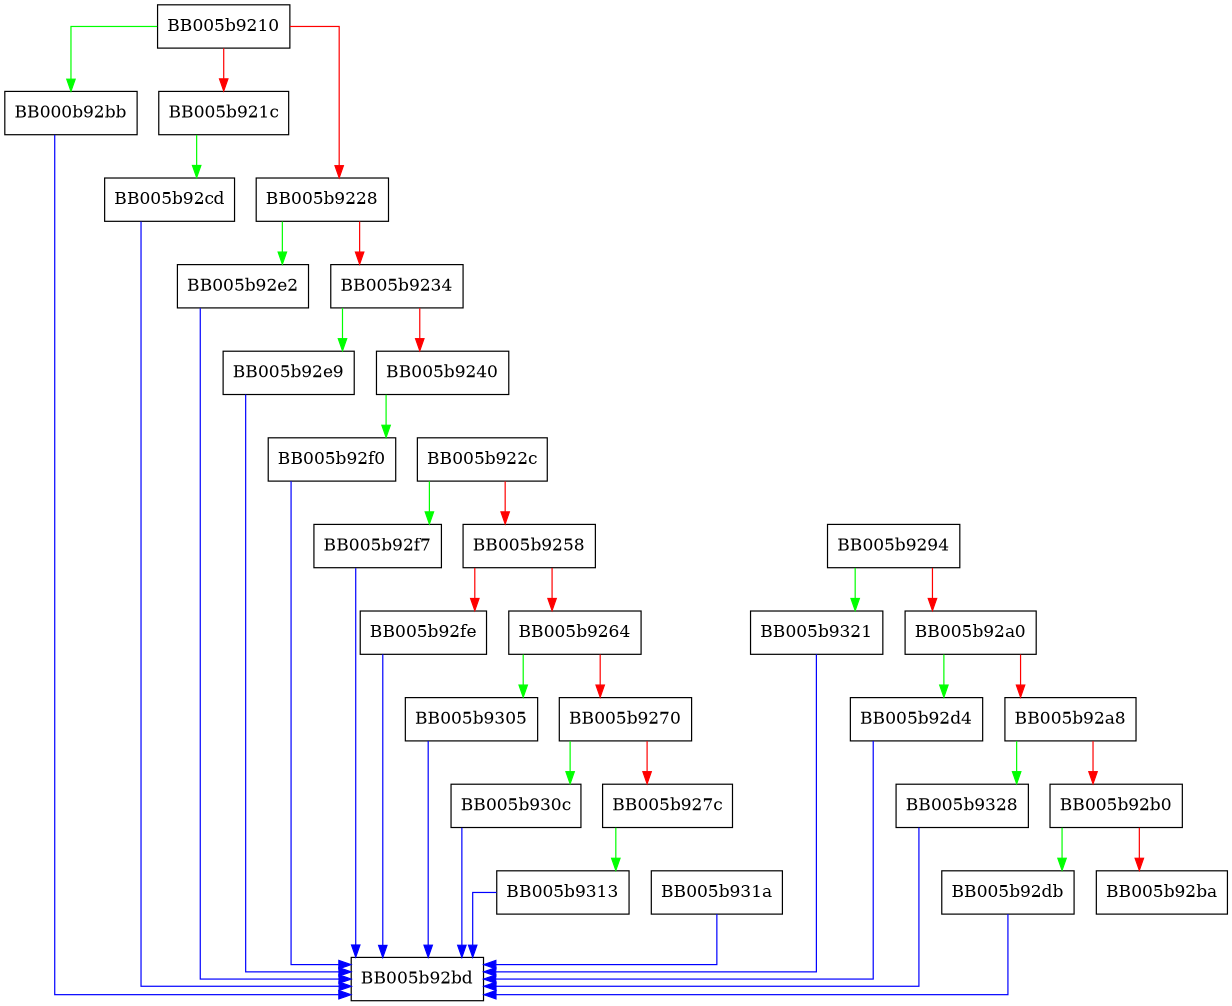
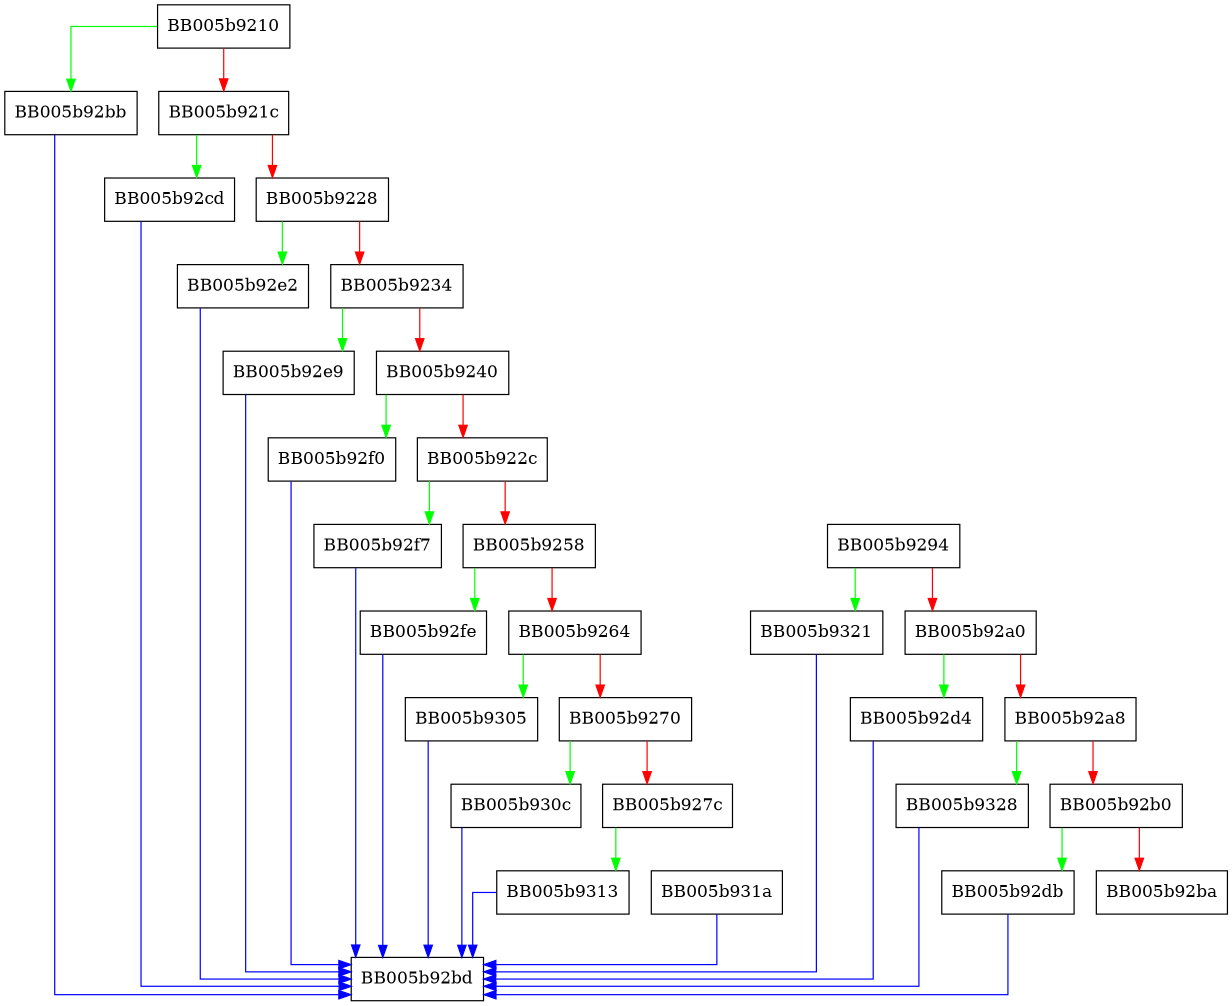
(339, 71) -> (272, 150)
(71, 113) -> (71, 113)
none -> (463, 410)
(475, 583) -> (475, 583)
